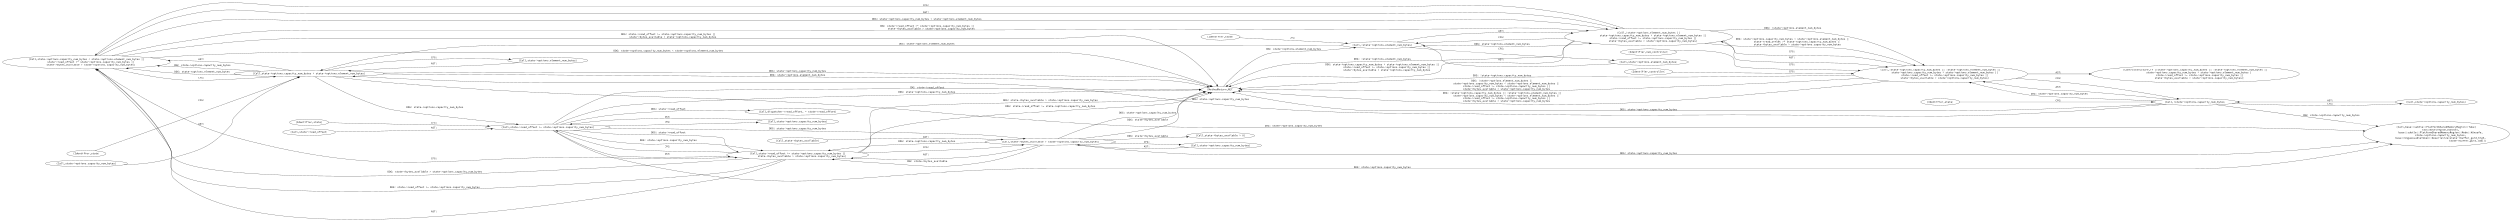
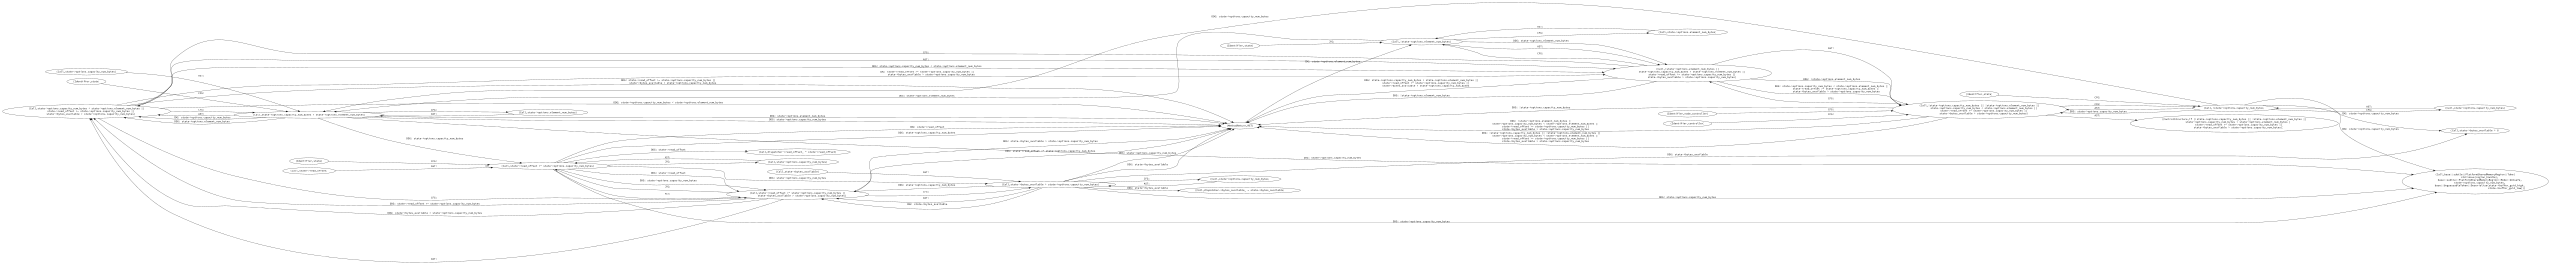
(1649, 52) -> (1688, 114)
(1697, 111) -> (2351, 118)
none -> (1240, 190)
